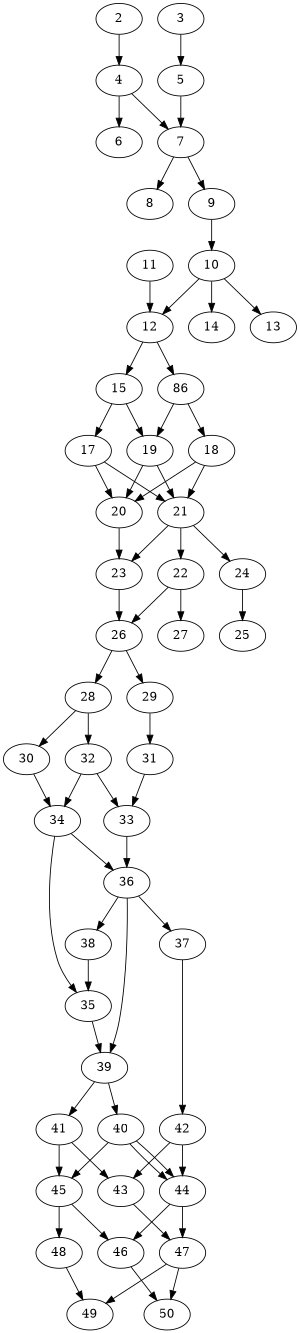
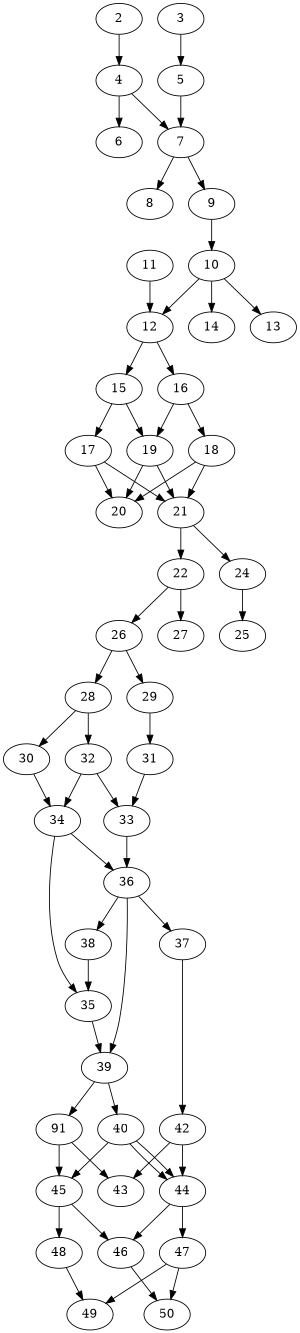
(181, 389) -> (181, 389)
(119, 574) -> none
(59, 1129) -> (59, 1129)
(148, 1218) -> none
